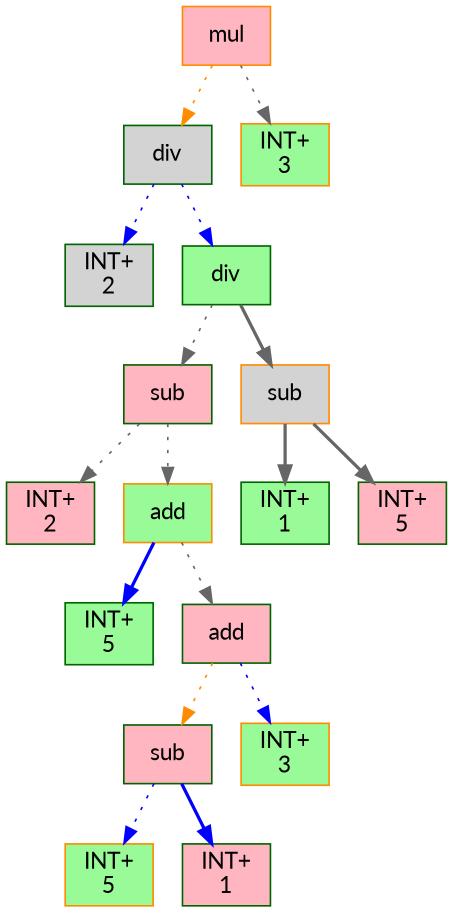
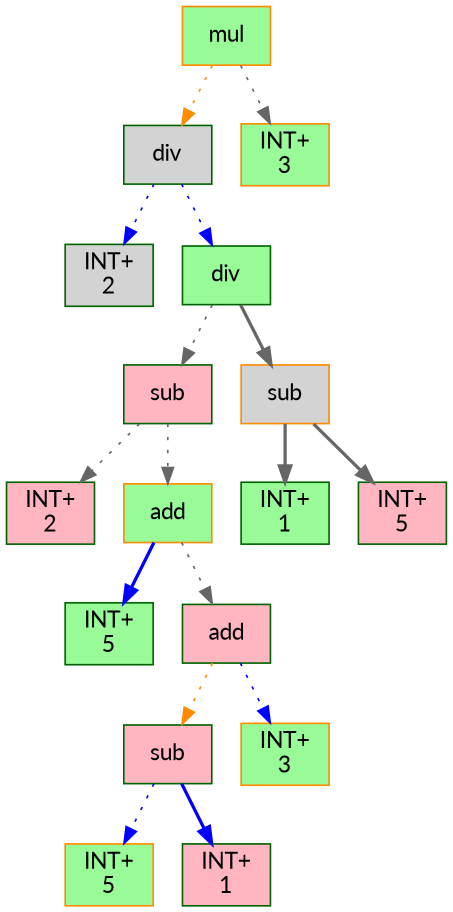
(226, 36) -> (226, 36)
